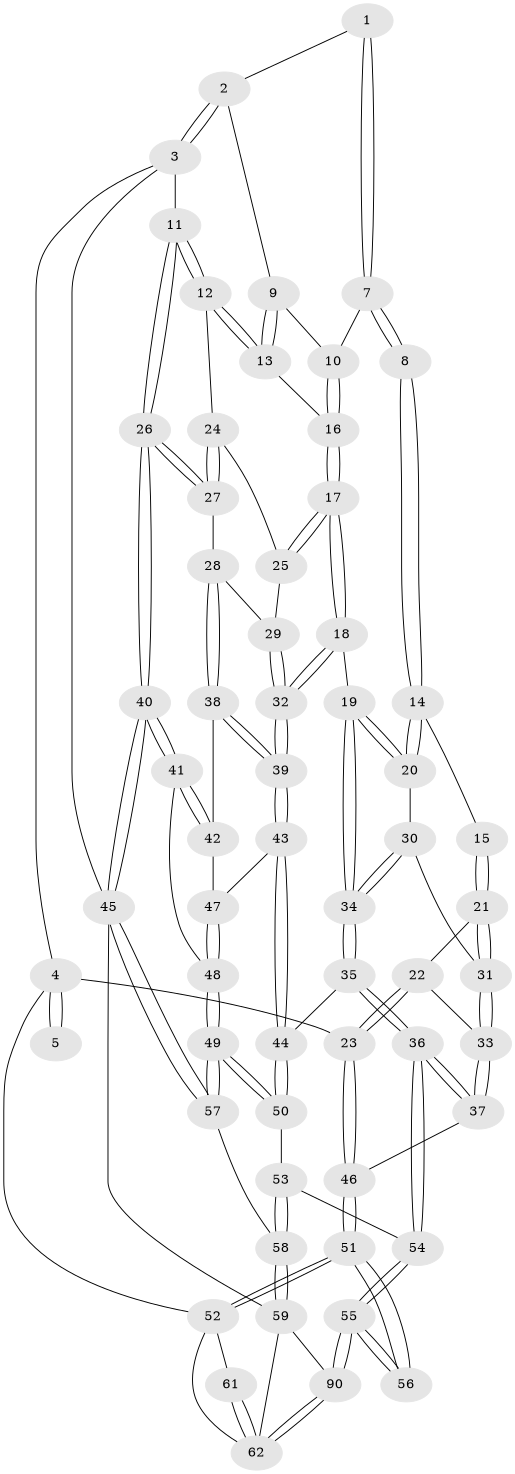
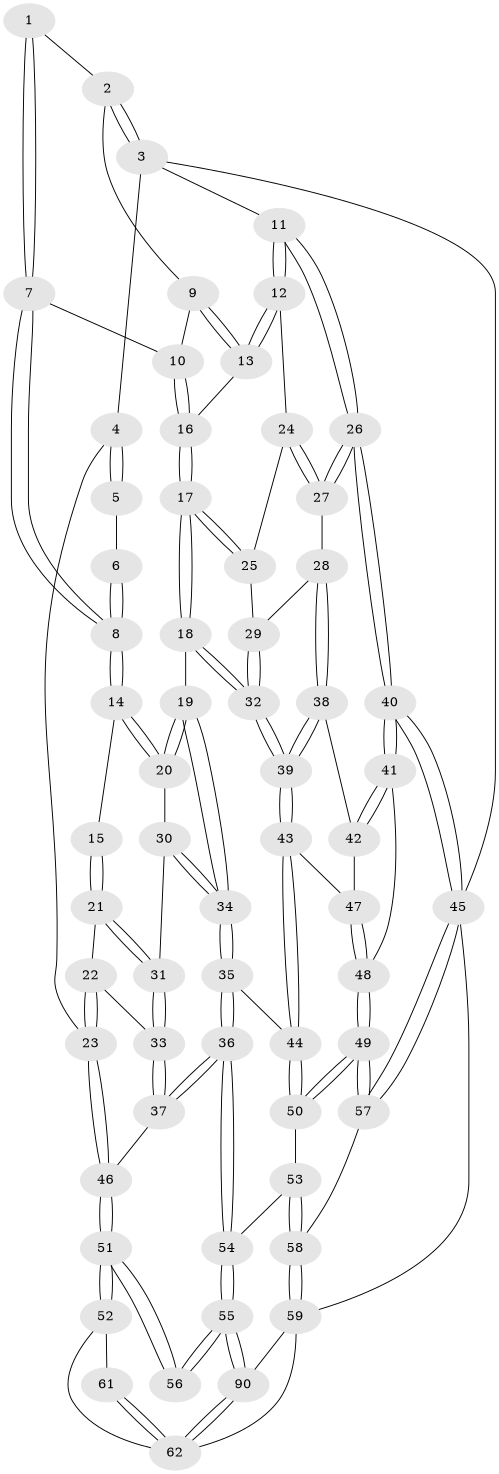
none -> (117, 566)
(8, 1203) -> none
